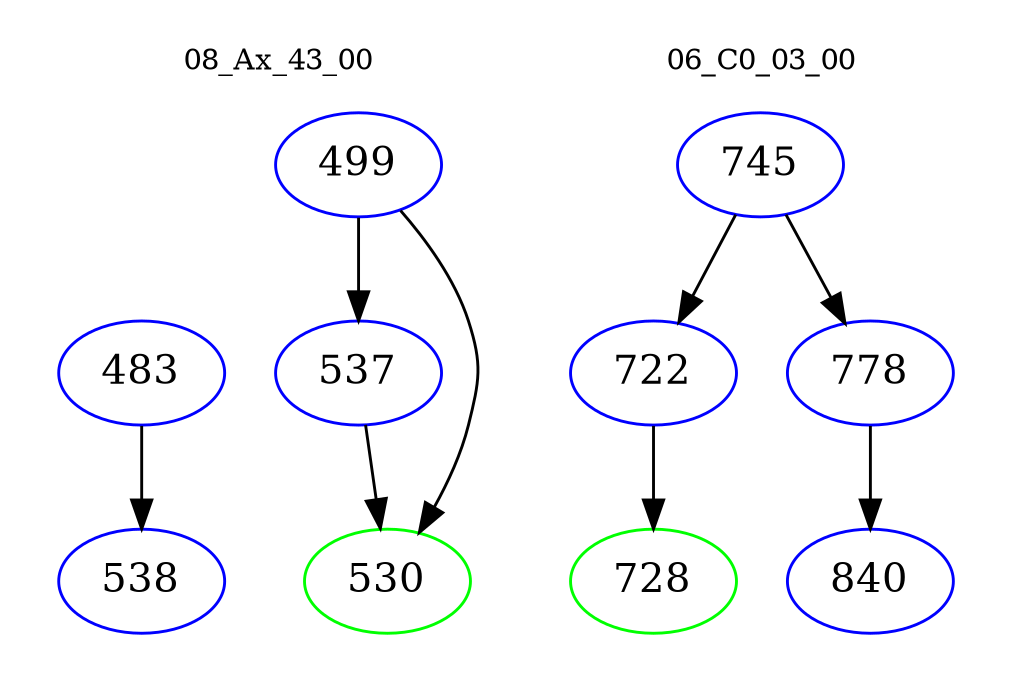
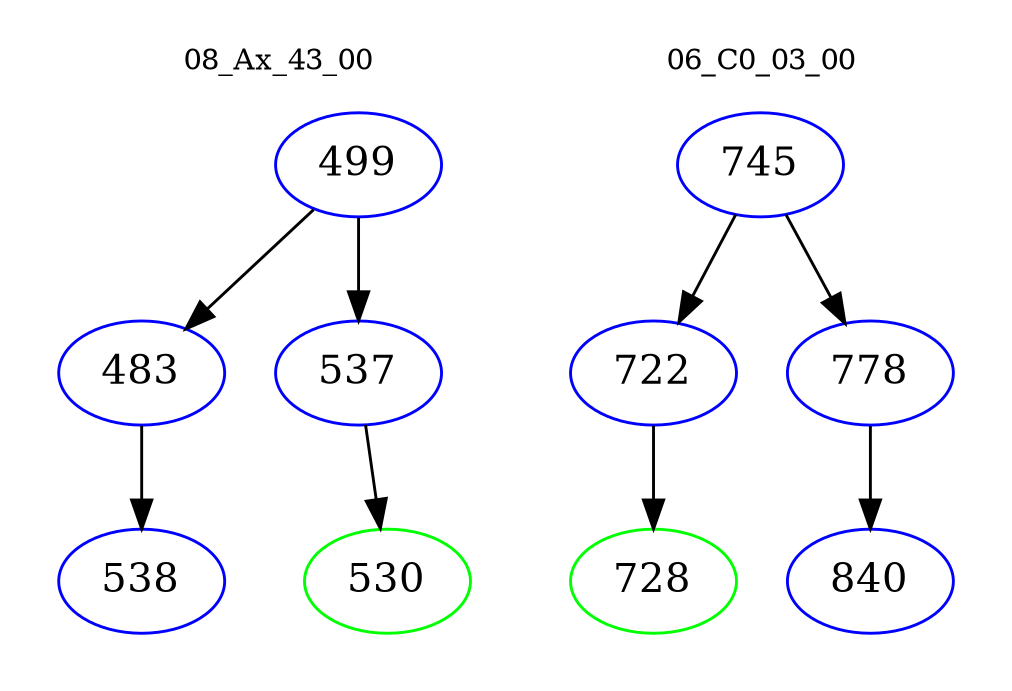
(476, 352) -> (260, 259)
